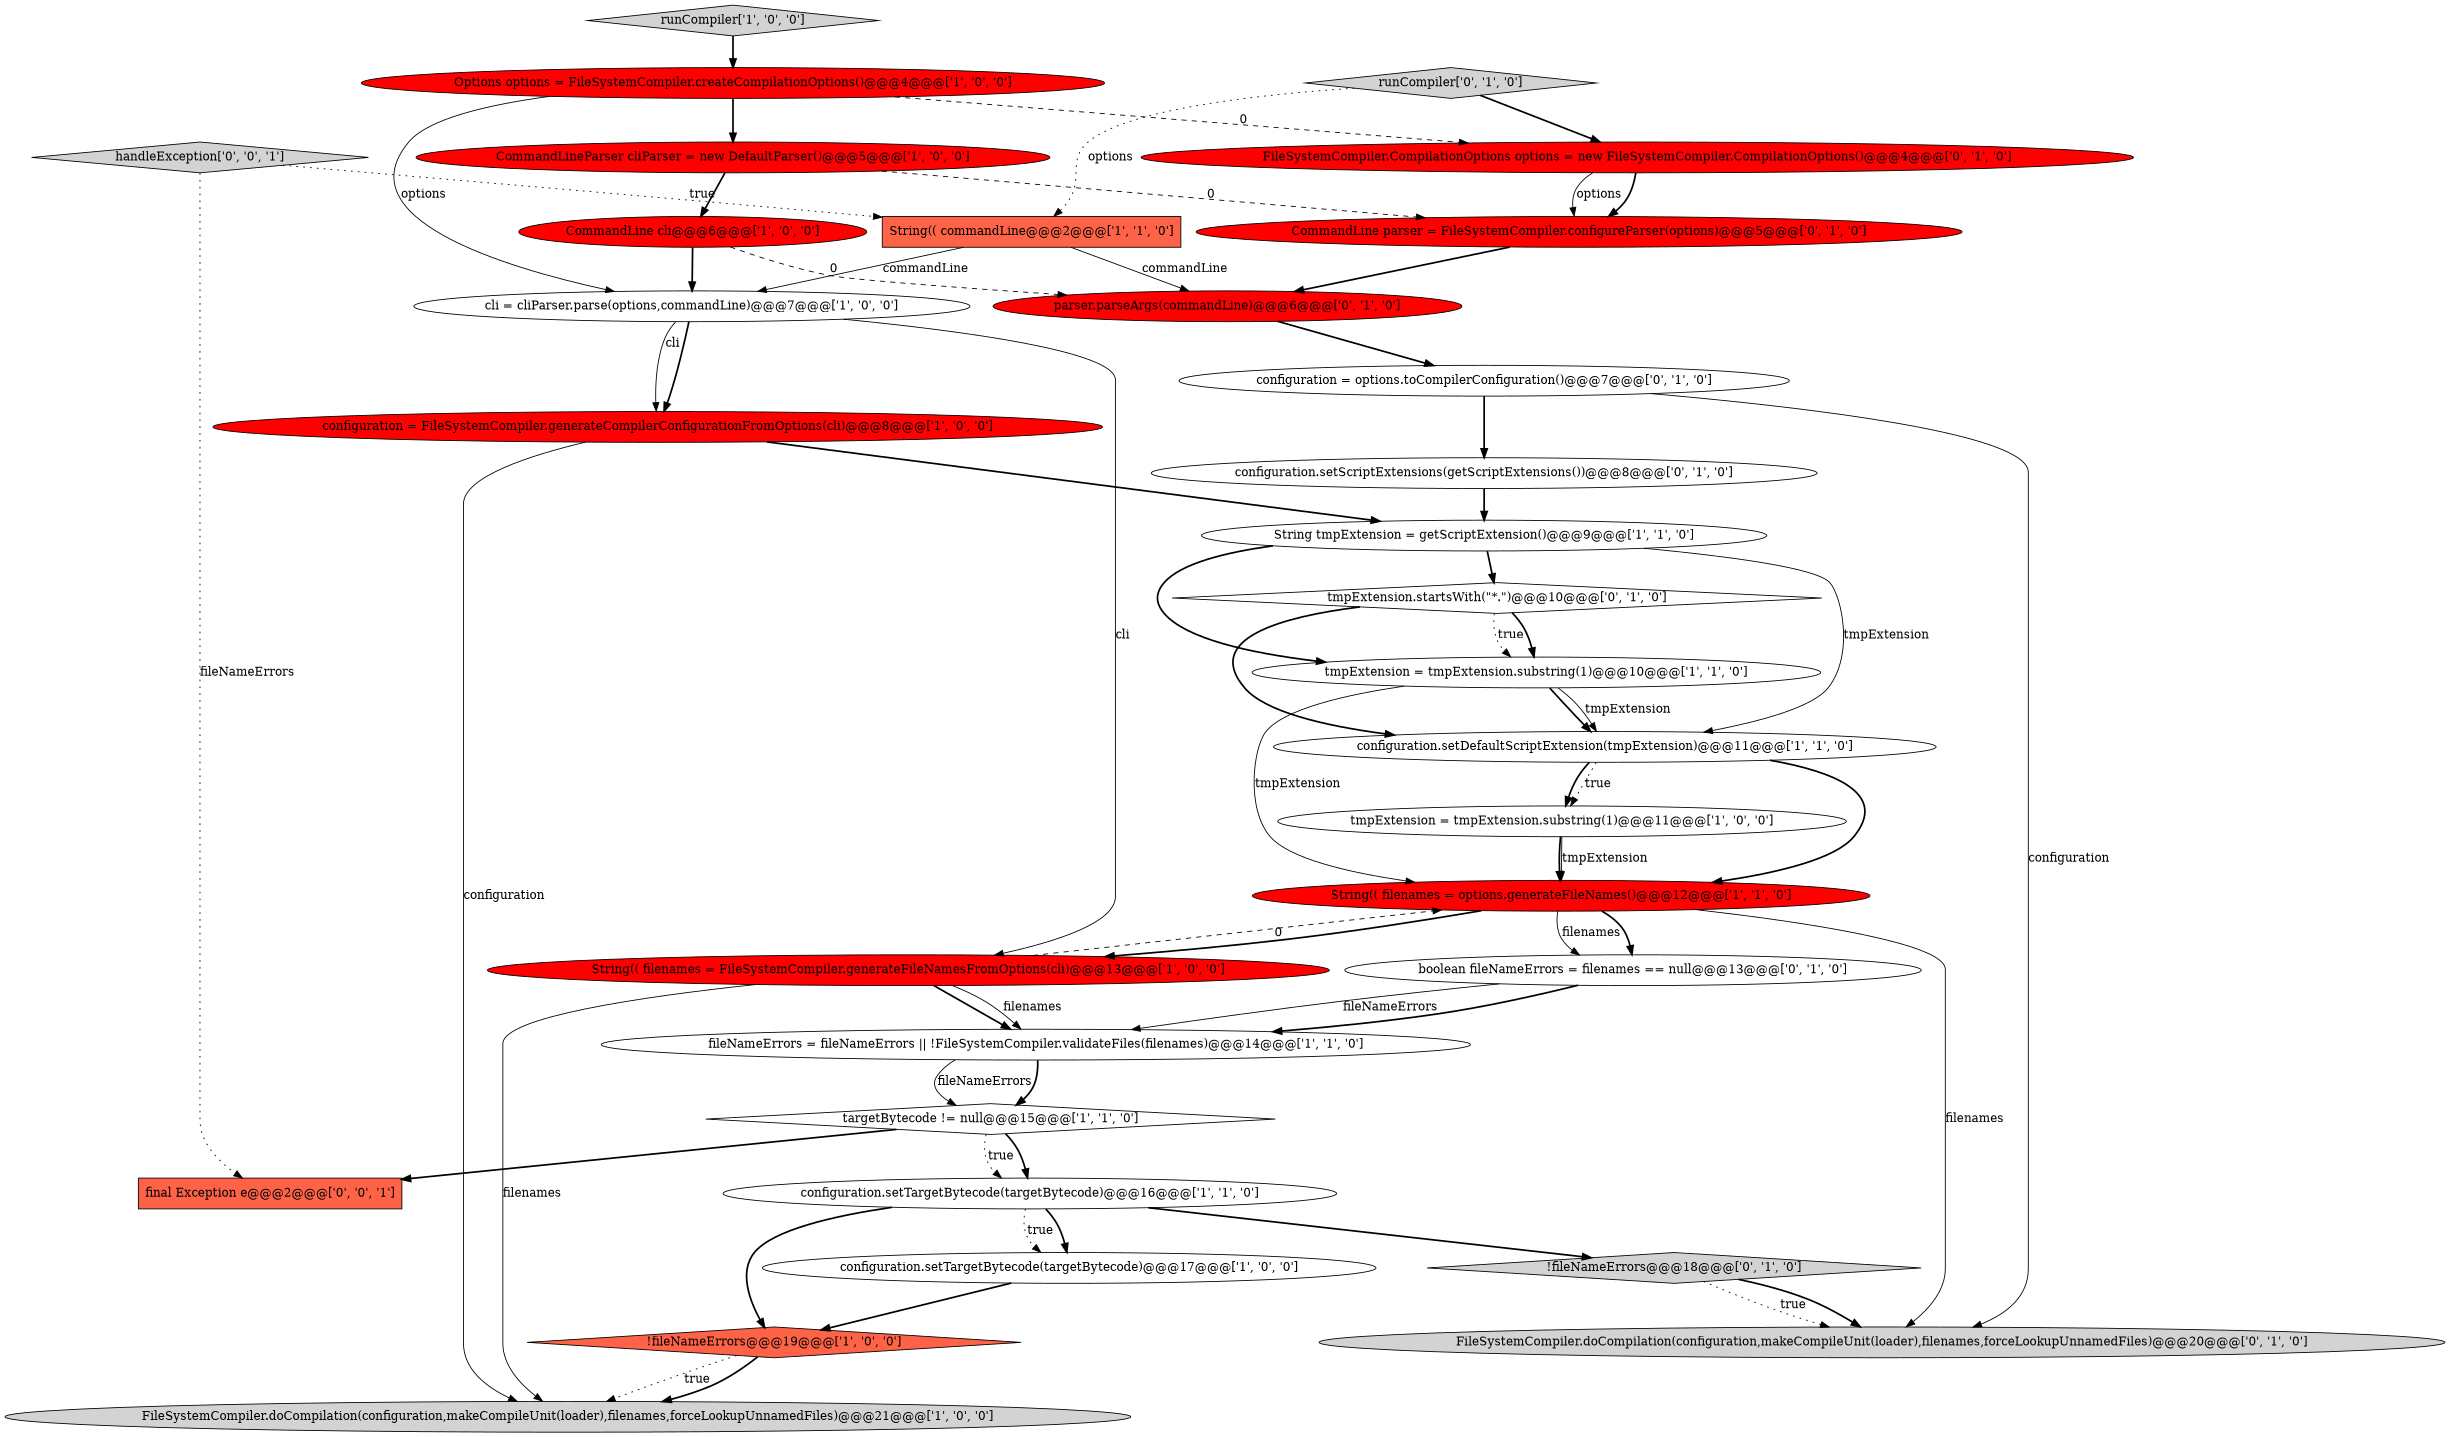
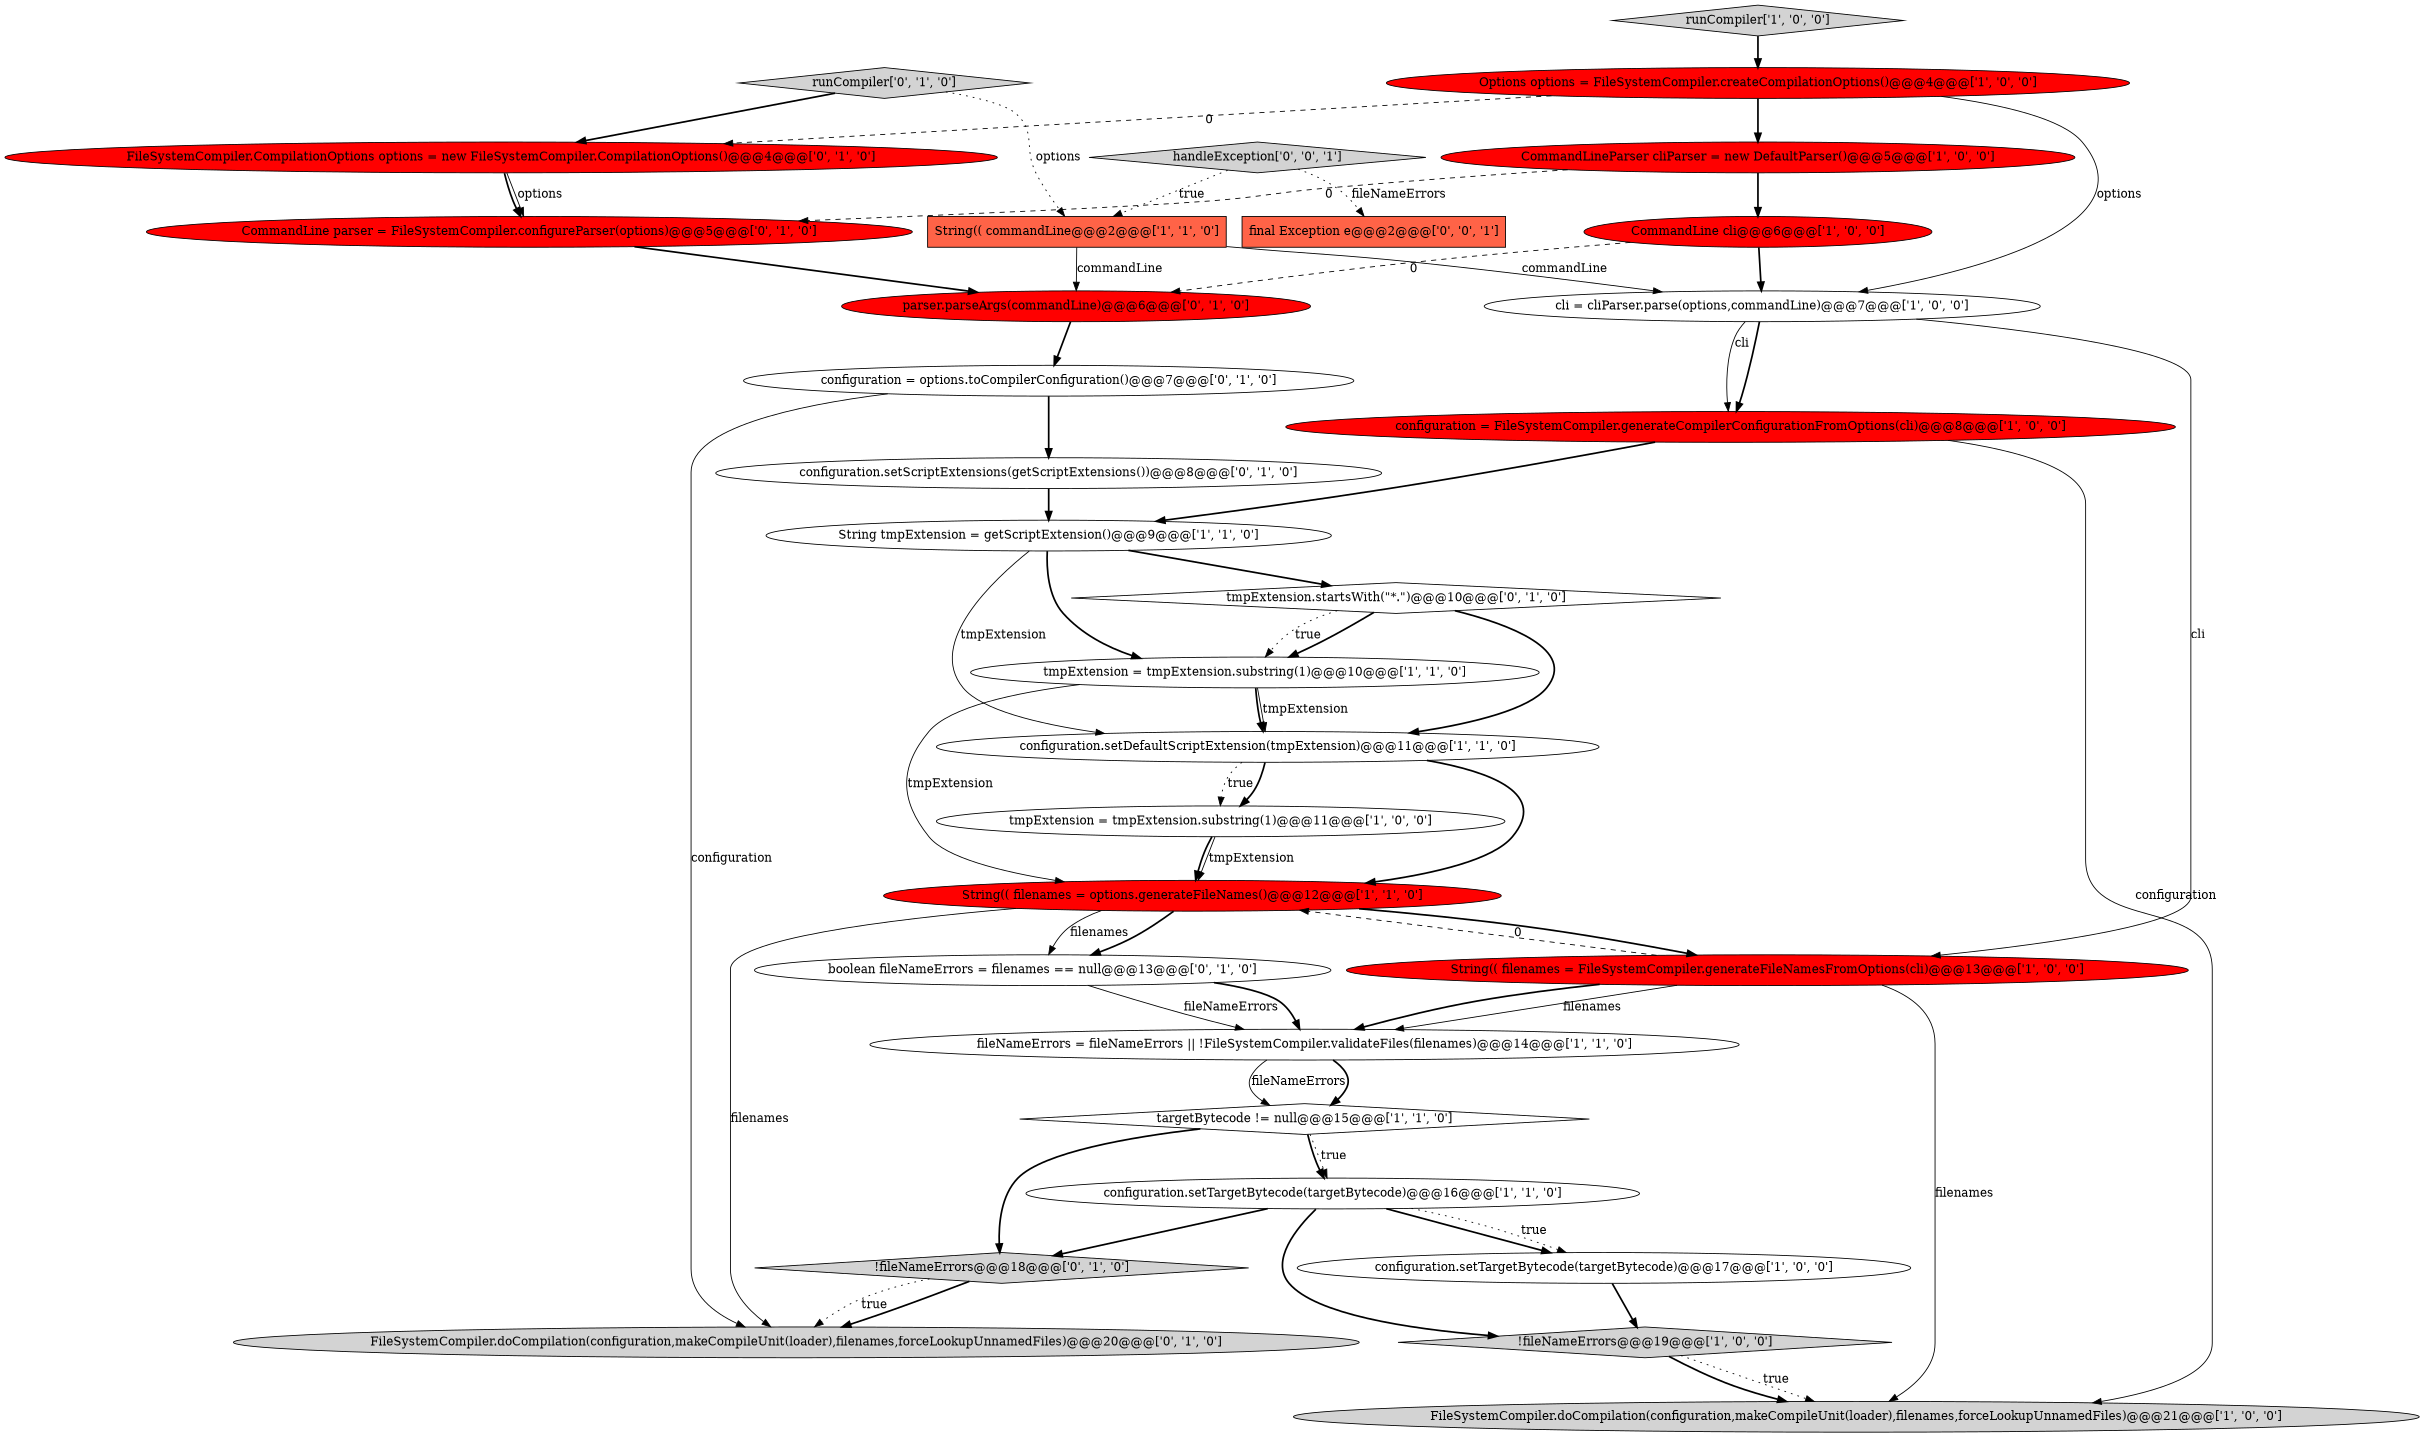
(653, 1154) -> (1072, 1152)
(774, 1342) -> (1645, 1342)
